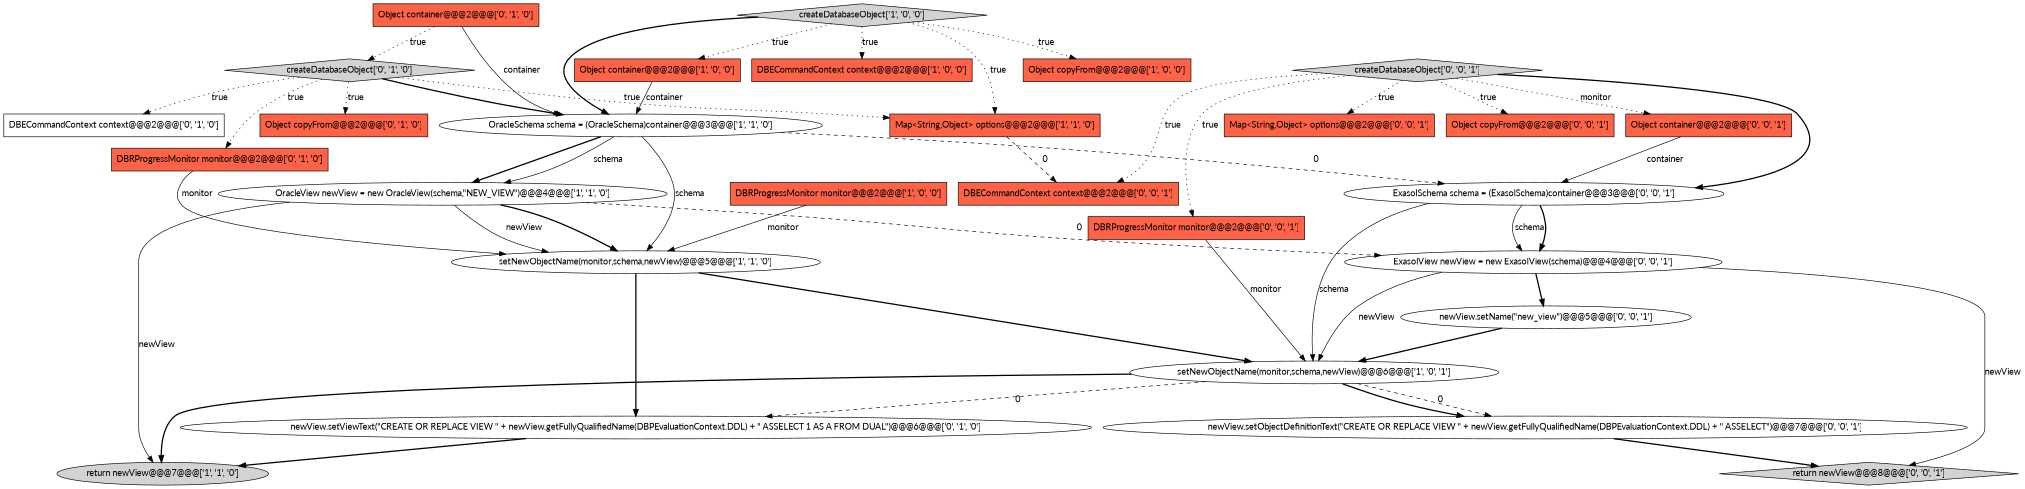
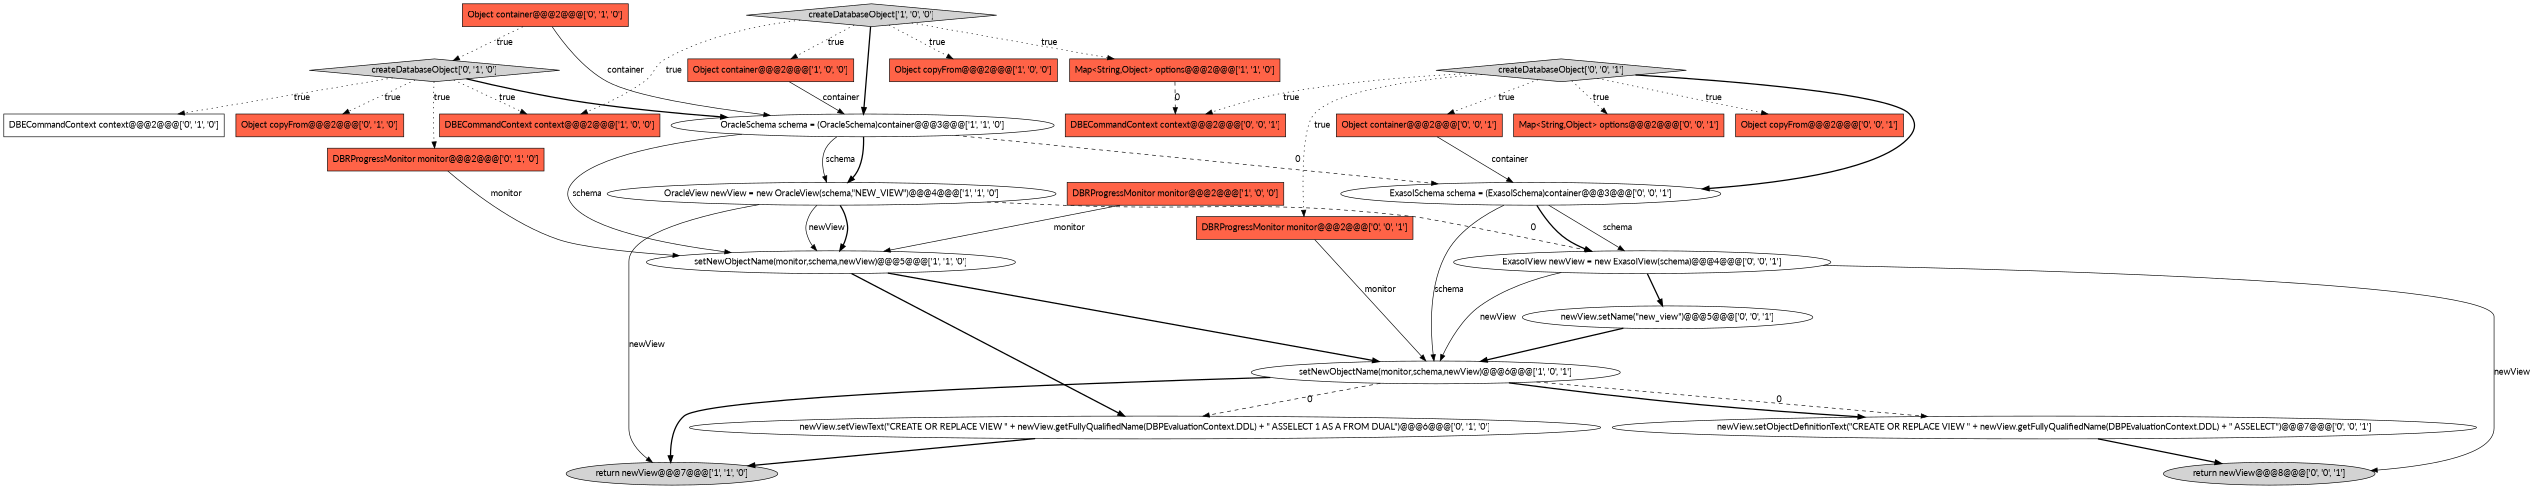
(1596, 98) -> (1507, 98)
(628, 103) -> (487, 96)
(1869, 474) -> (2269, 474)
